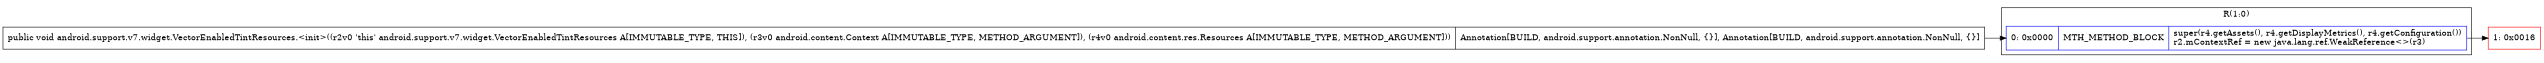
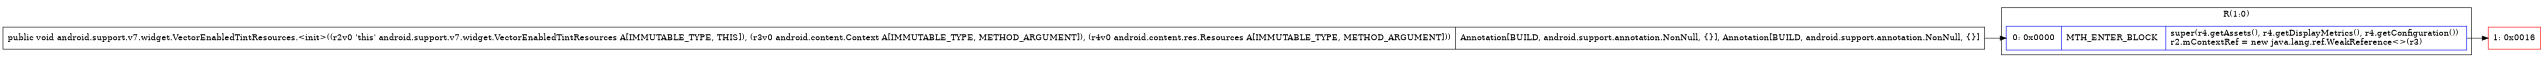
(2114, 38) -> (2112, 38)
